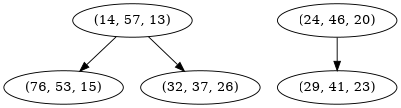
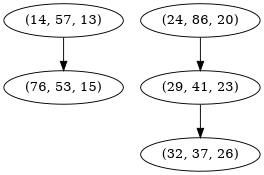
(337, 20) -> (200, 20)
(163, 51) -> (200, 116)
